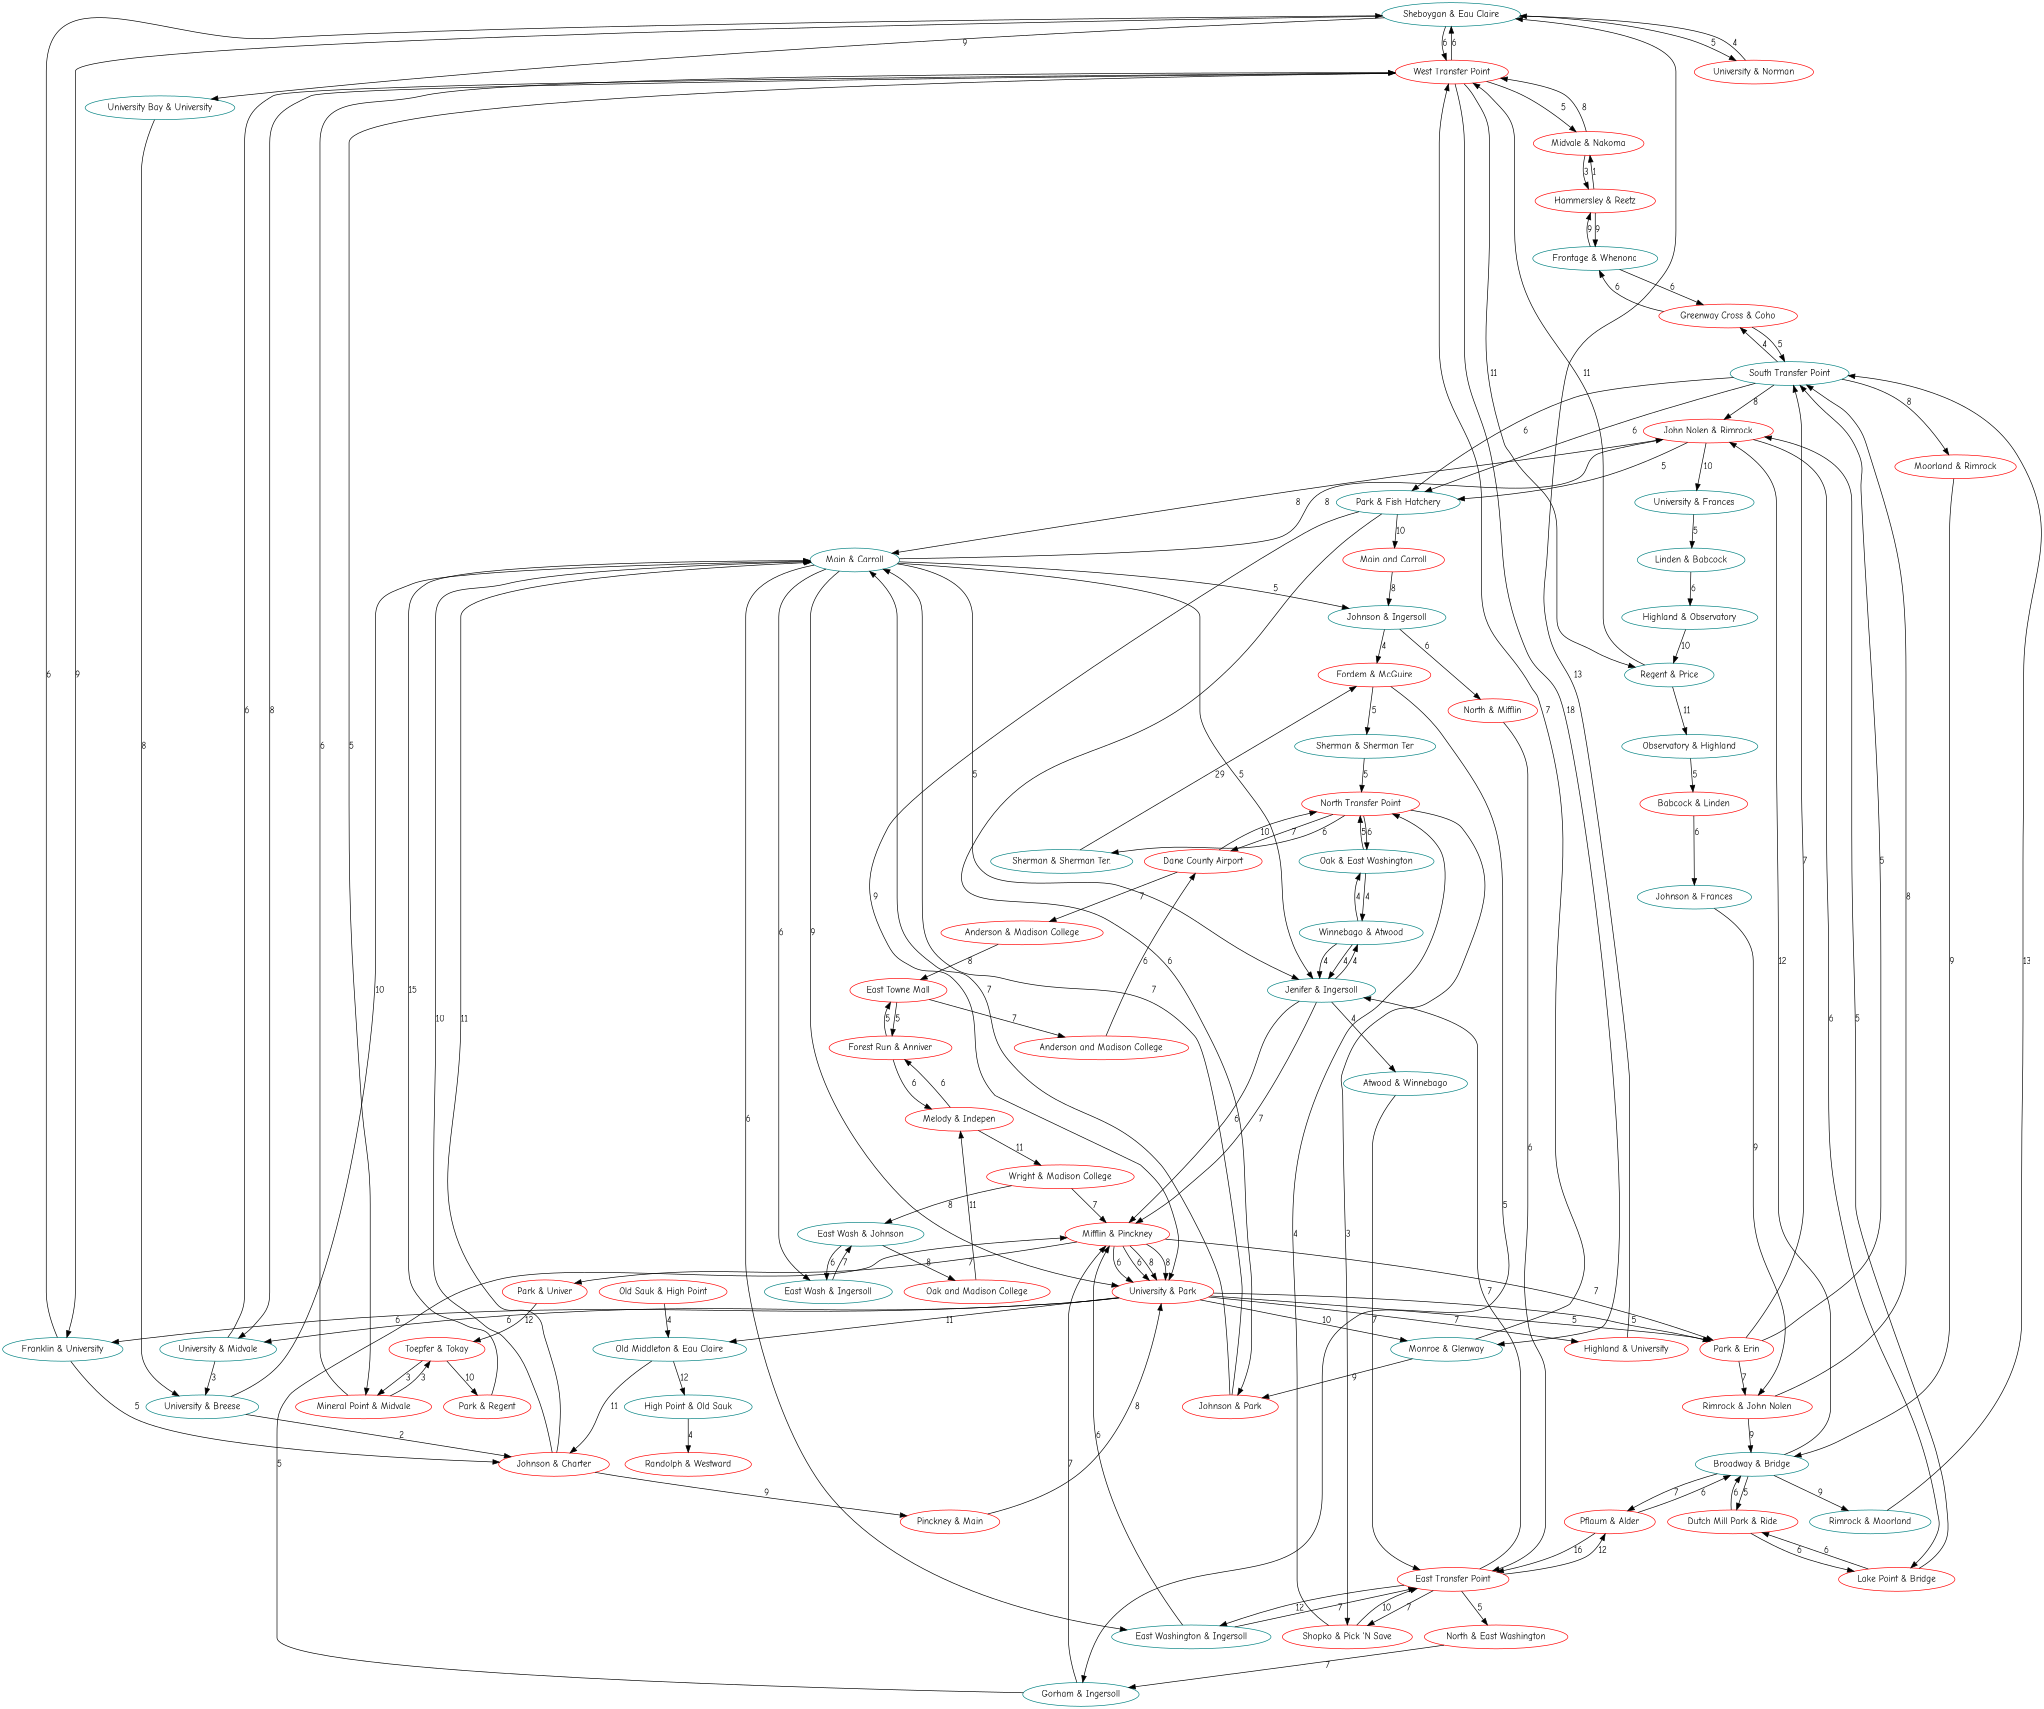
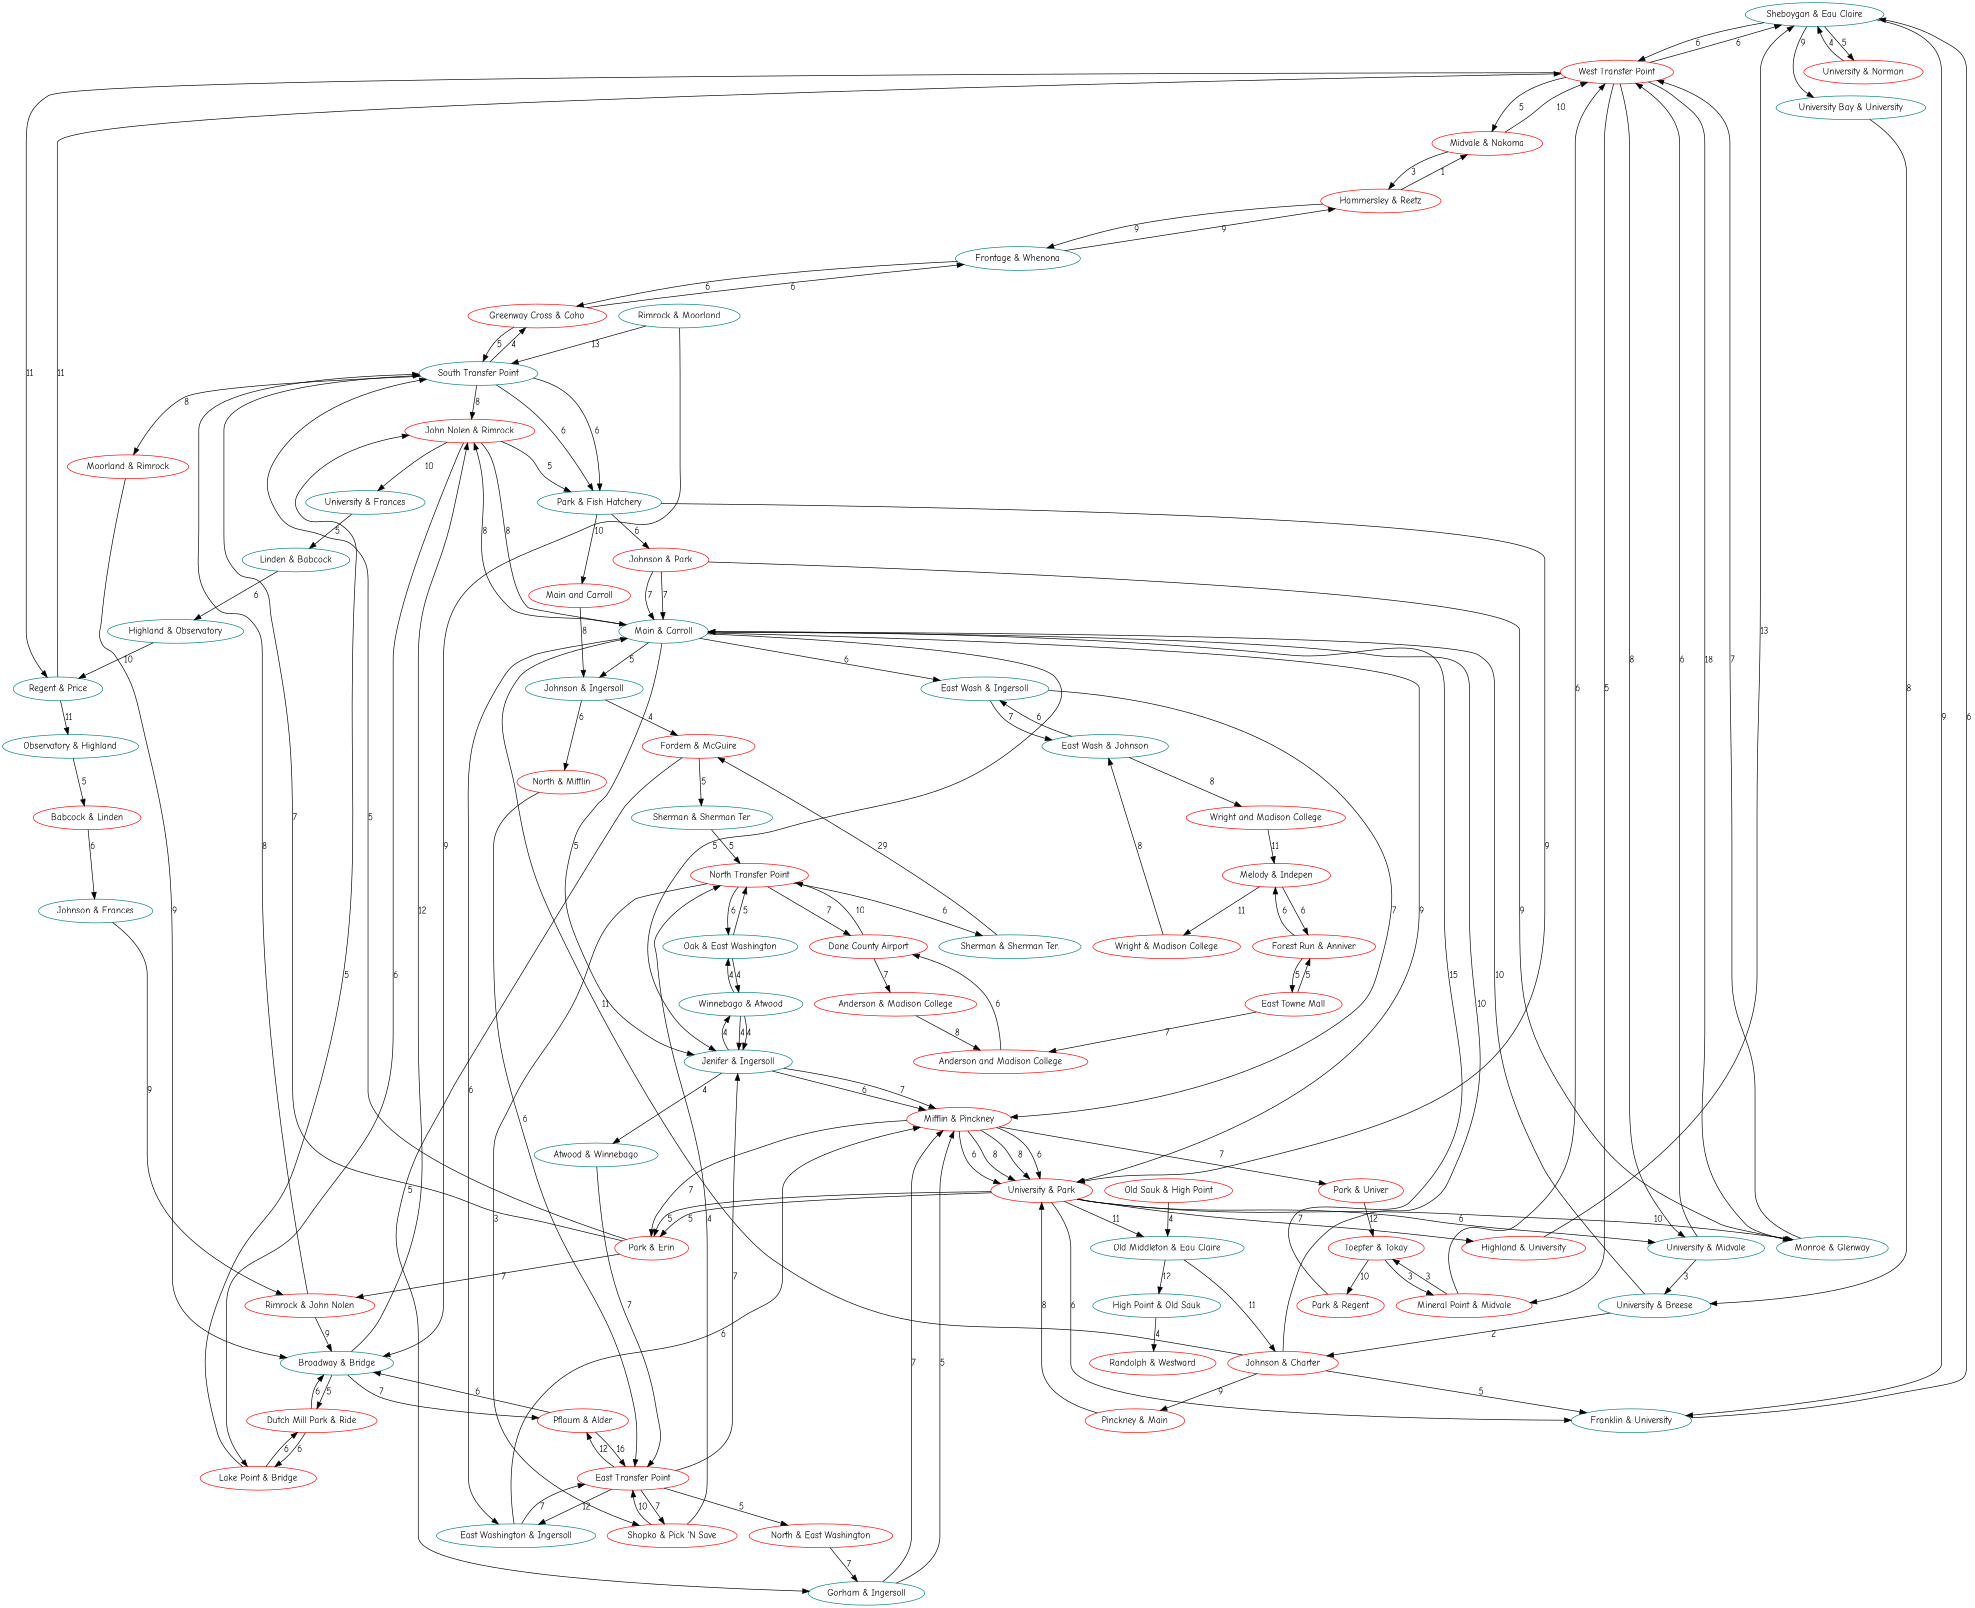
(1585, 108) -> (1561, 108)
(962, 961) -> (945, 1031)
(1086, 1203) -> (1390, 920)
(977, 1292) -> (1266, 818)
(1341, 1378) -> (1488, 615)
(269, 1446) -> (1453, 1391)
(1808, 1492) -> (443, 779)
